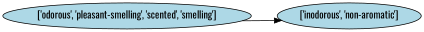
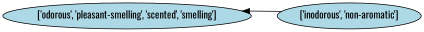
(258, 21) -> (266, 11)
